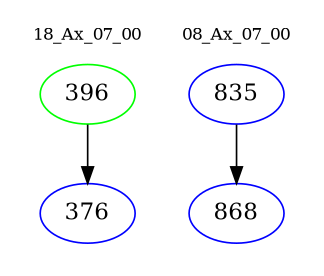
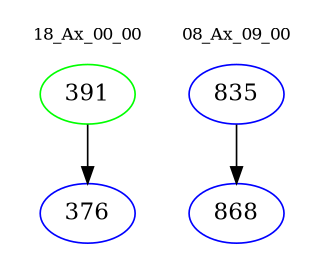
(88, 36) -> (88, 36)
(237, 36) -> (237, 36)
(88, 94) -> (88, 94)
